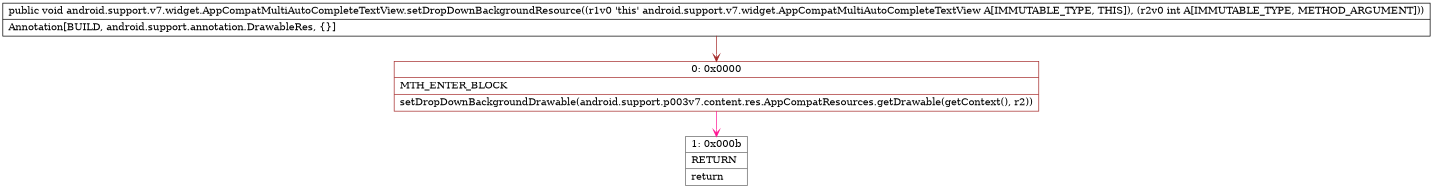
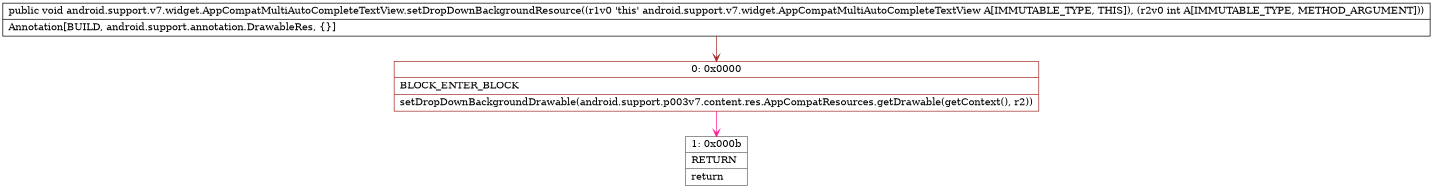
(454, 86) -> (459, 86)
